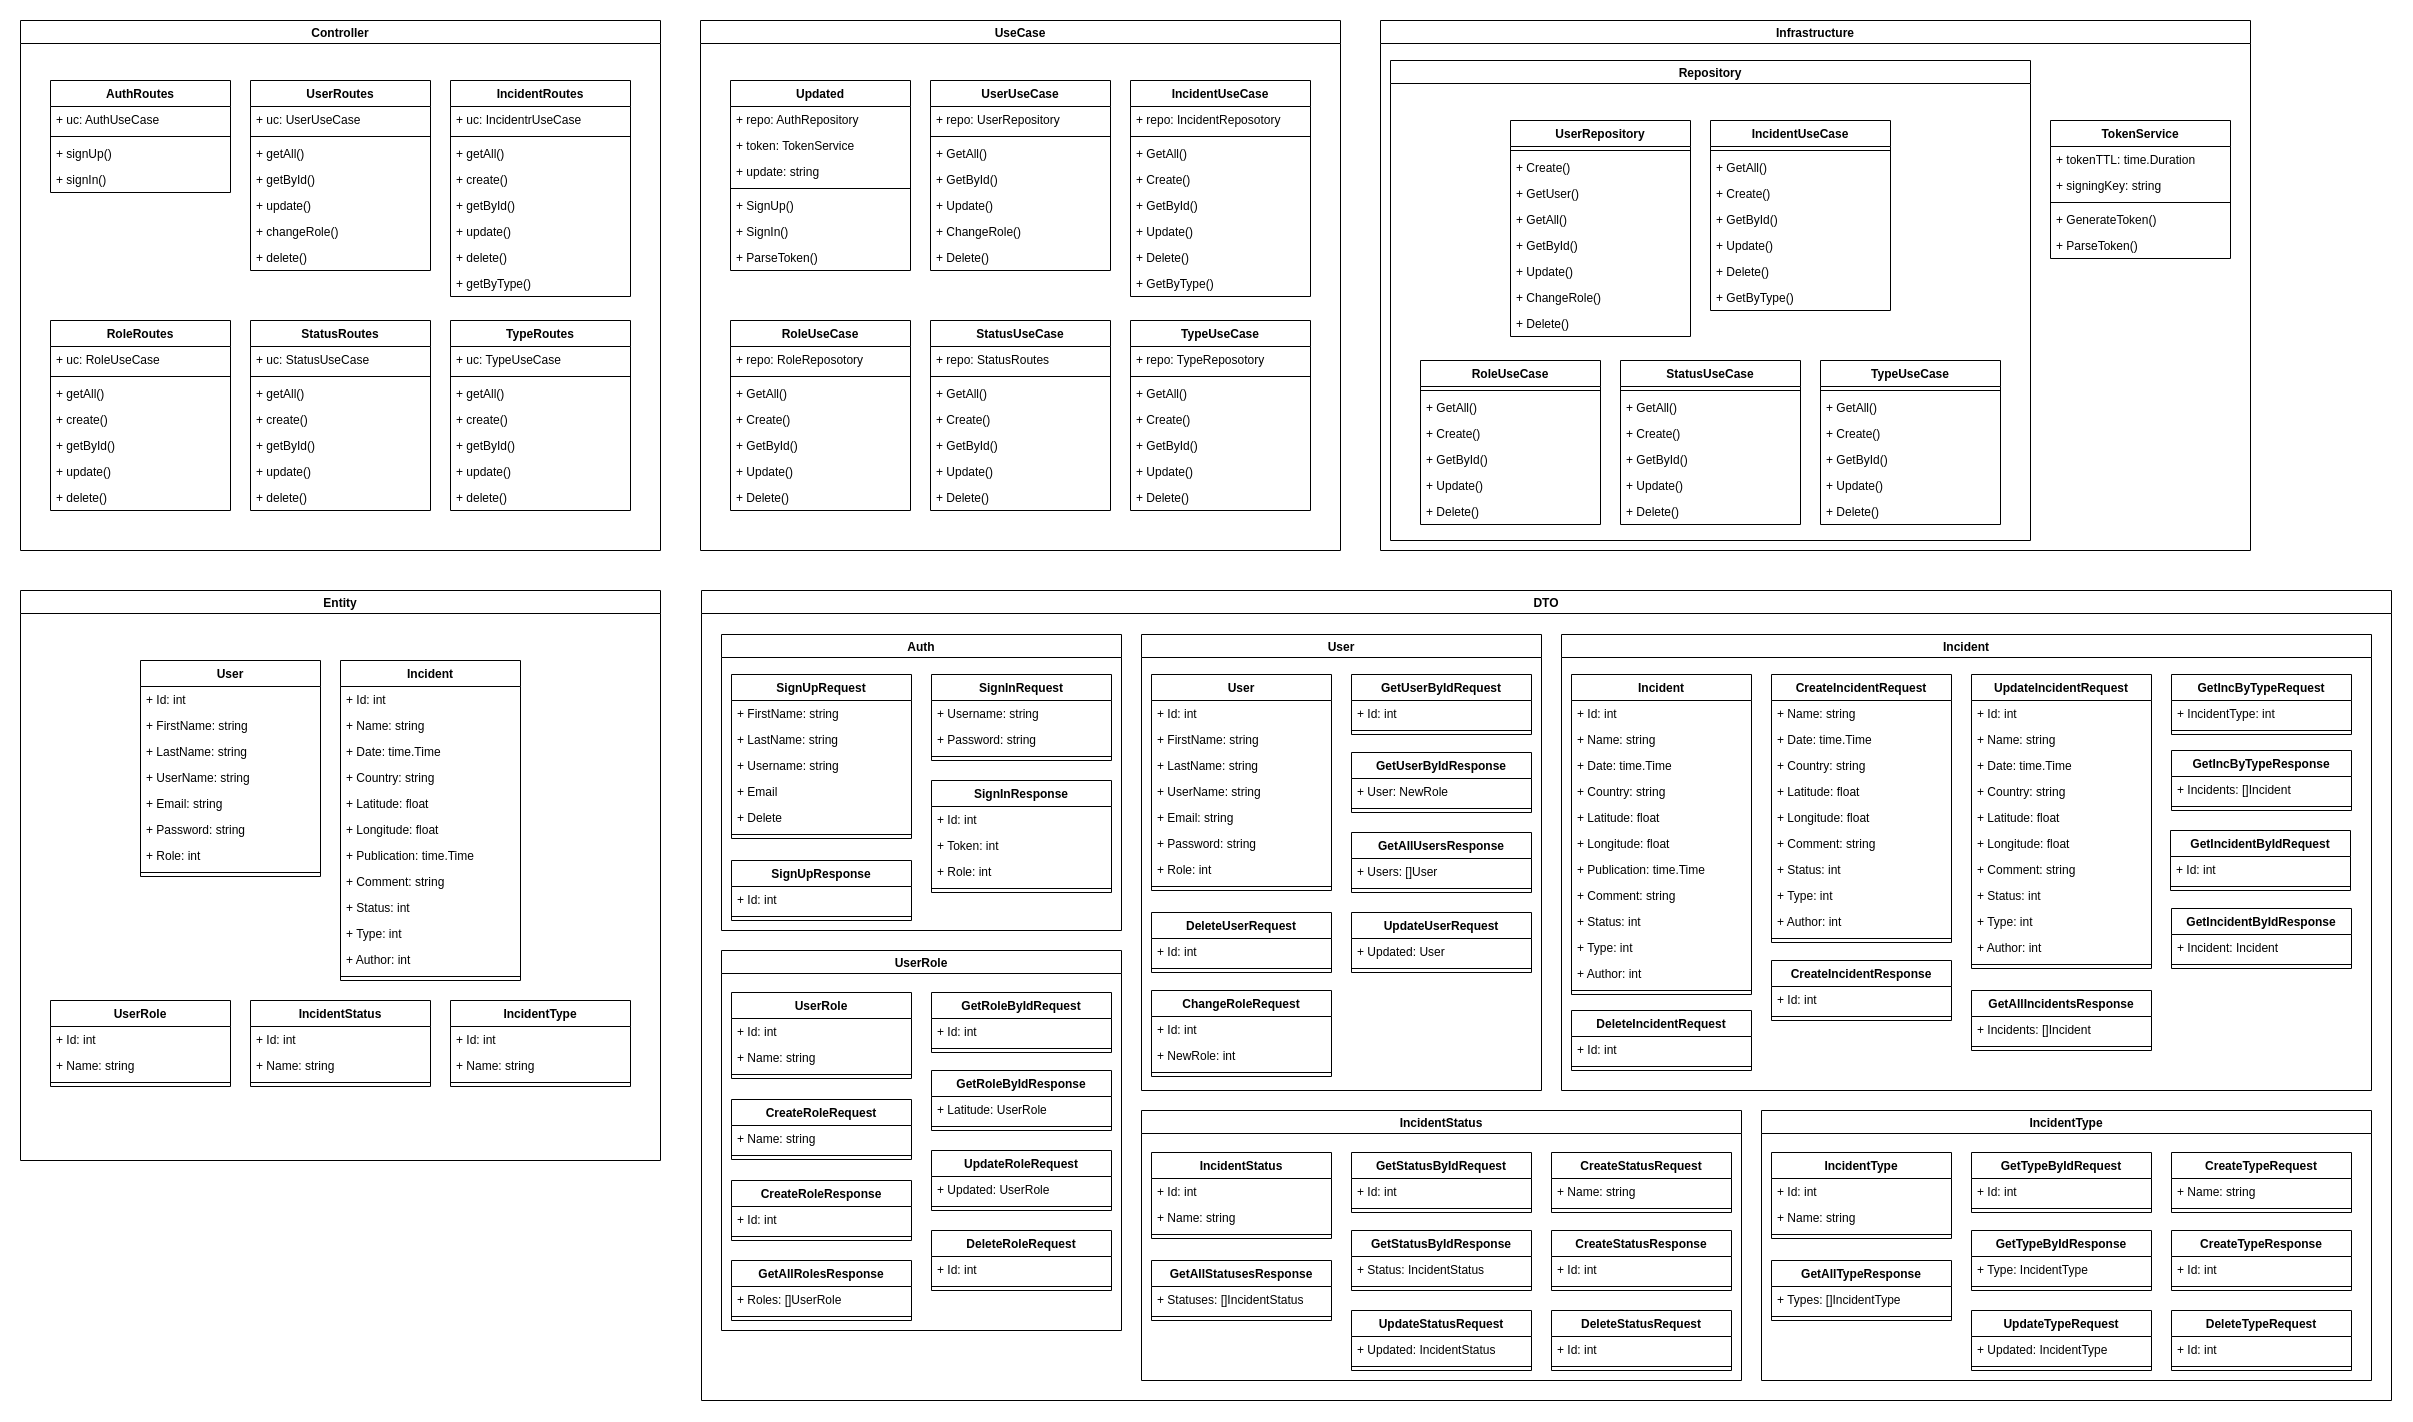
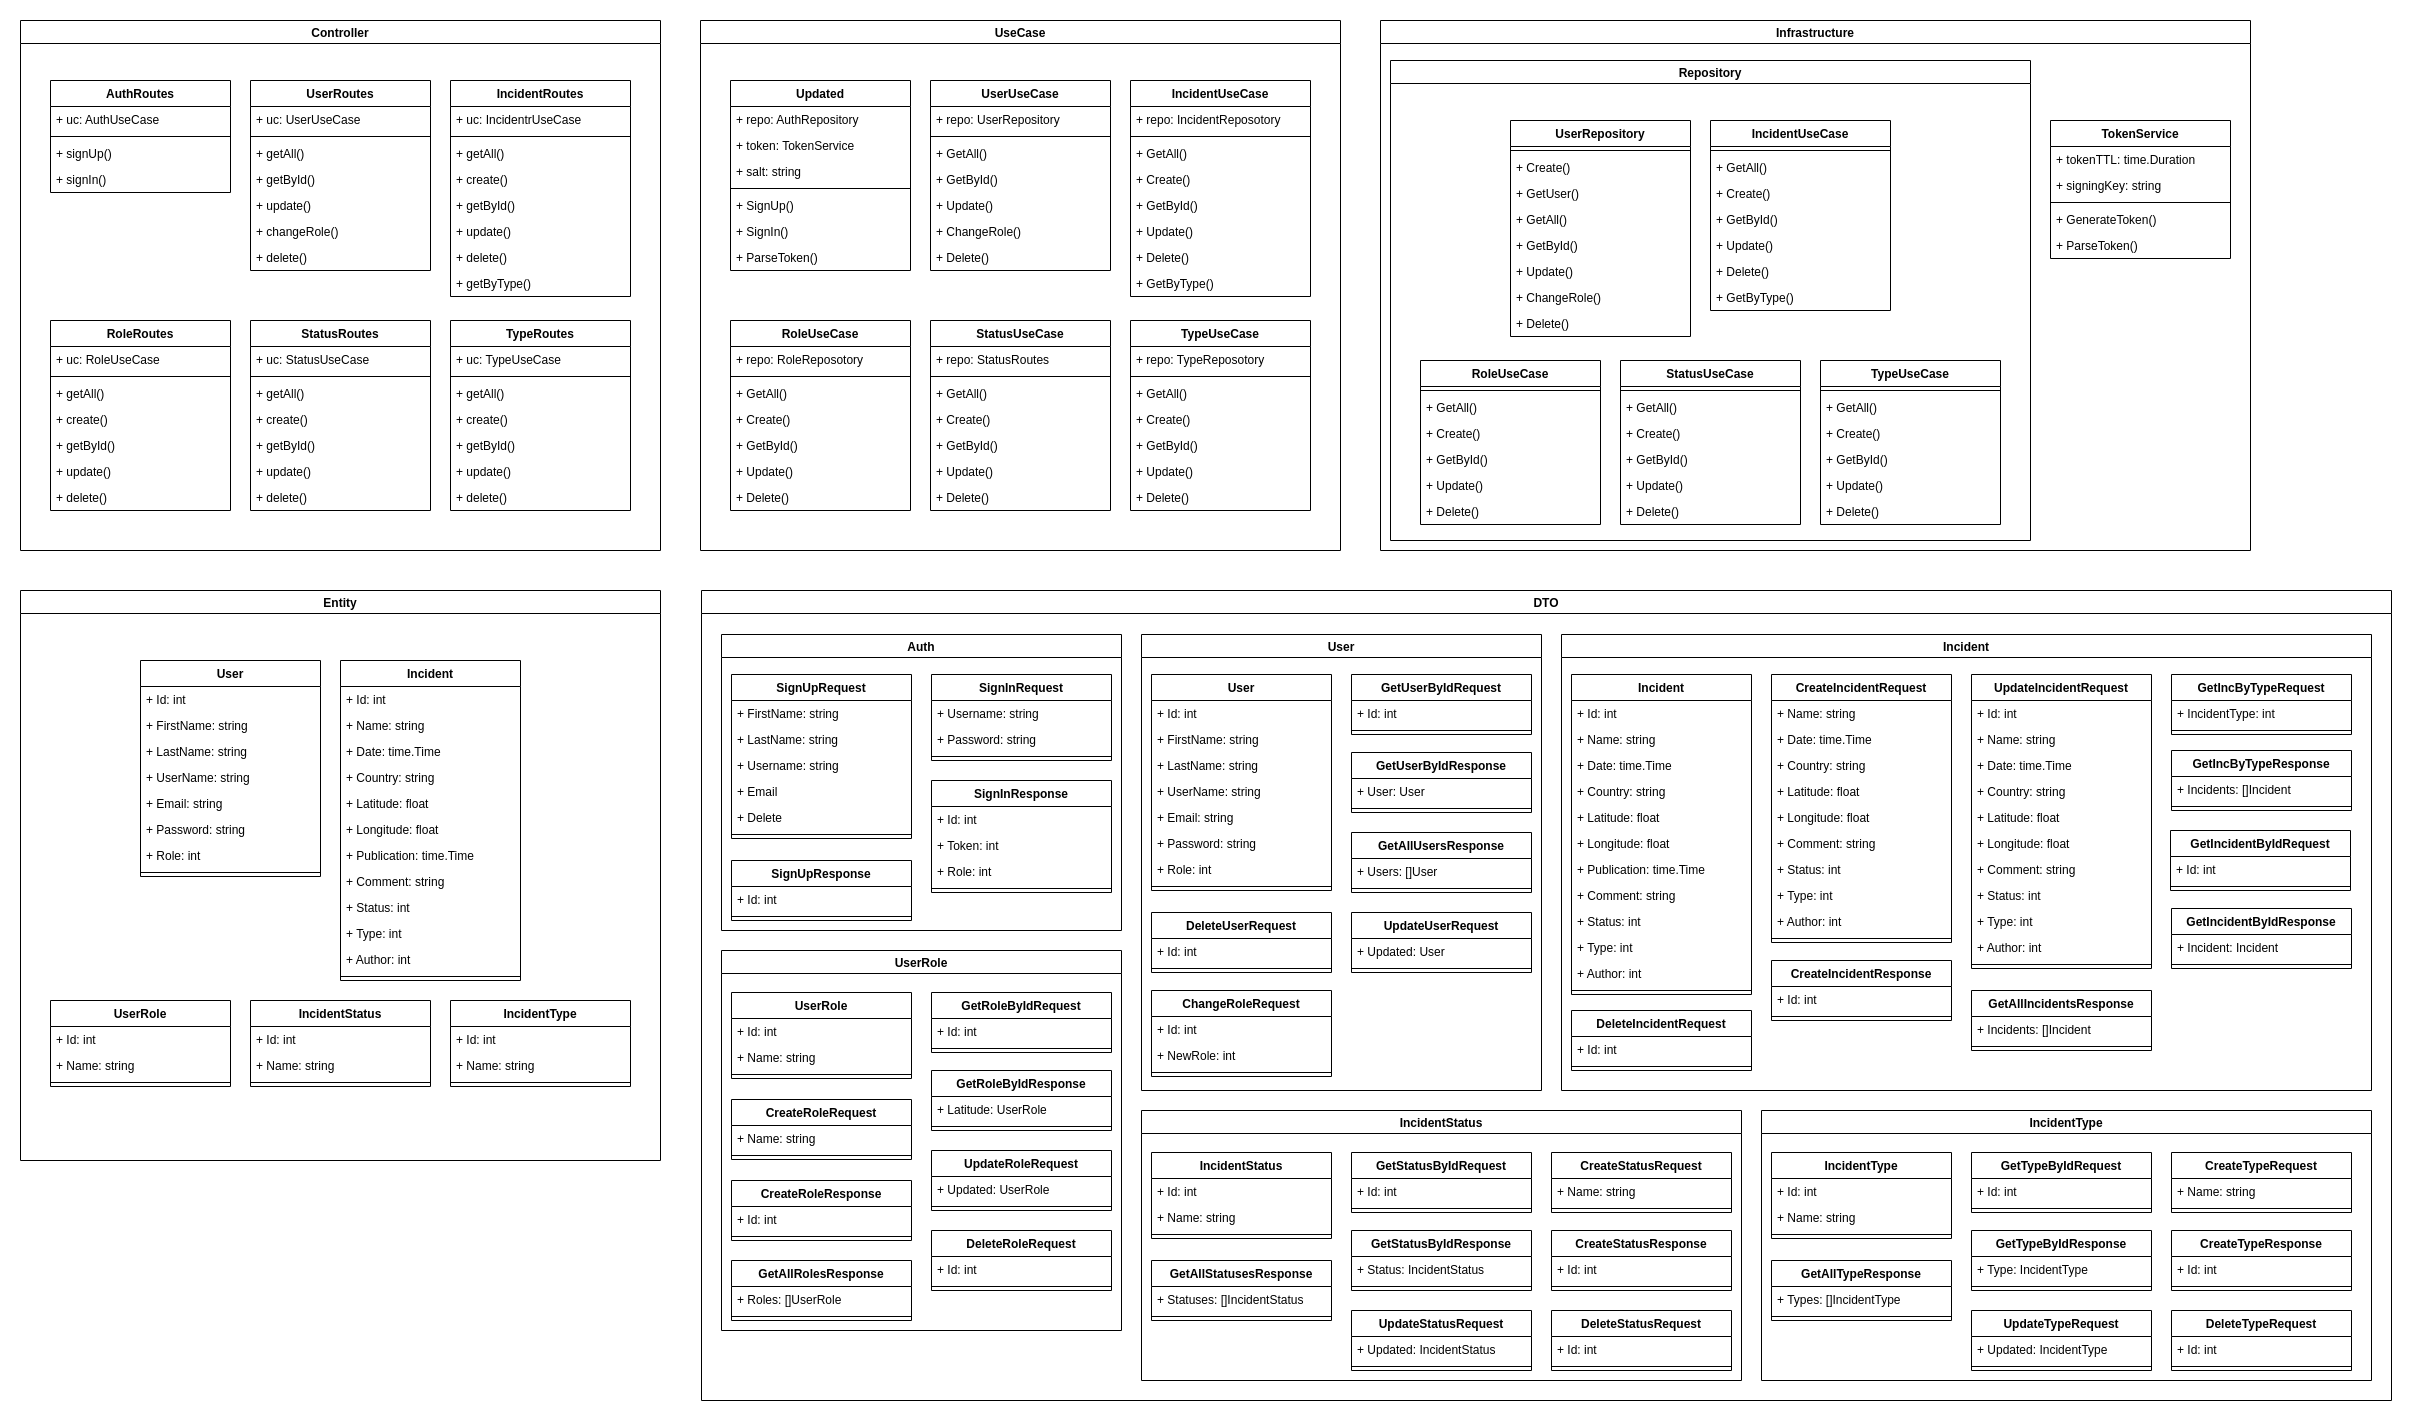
(784, 172) -> (775, 172)
(1401, 792) -> (1393, 792)
